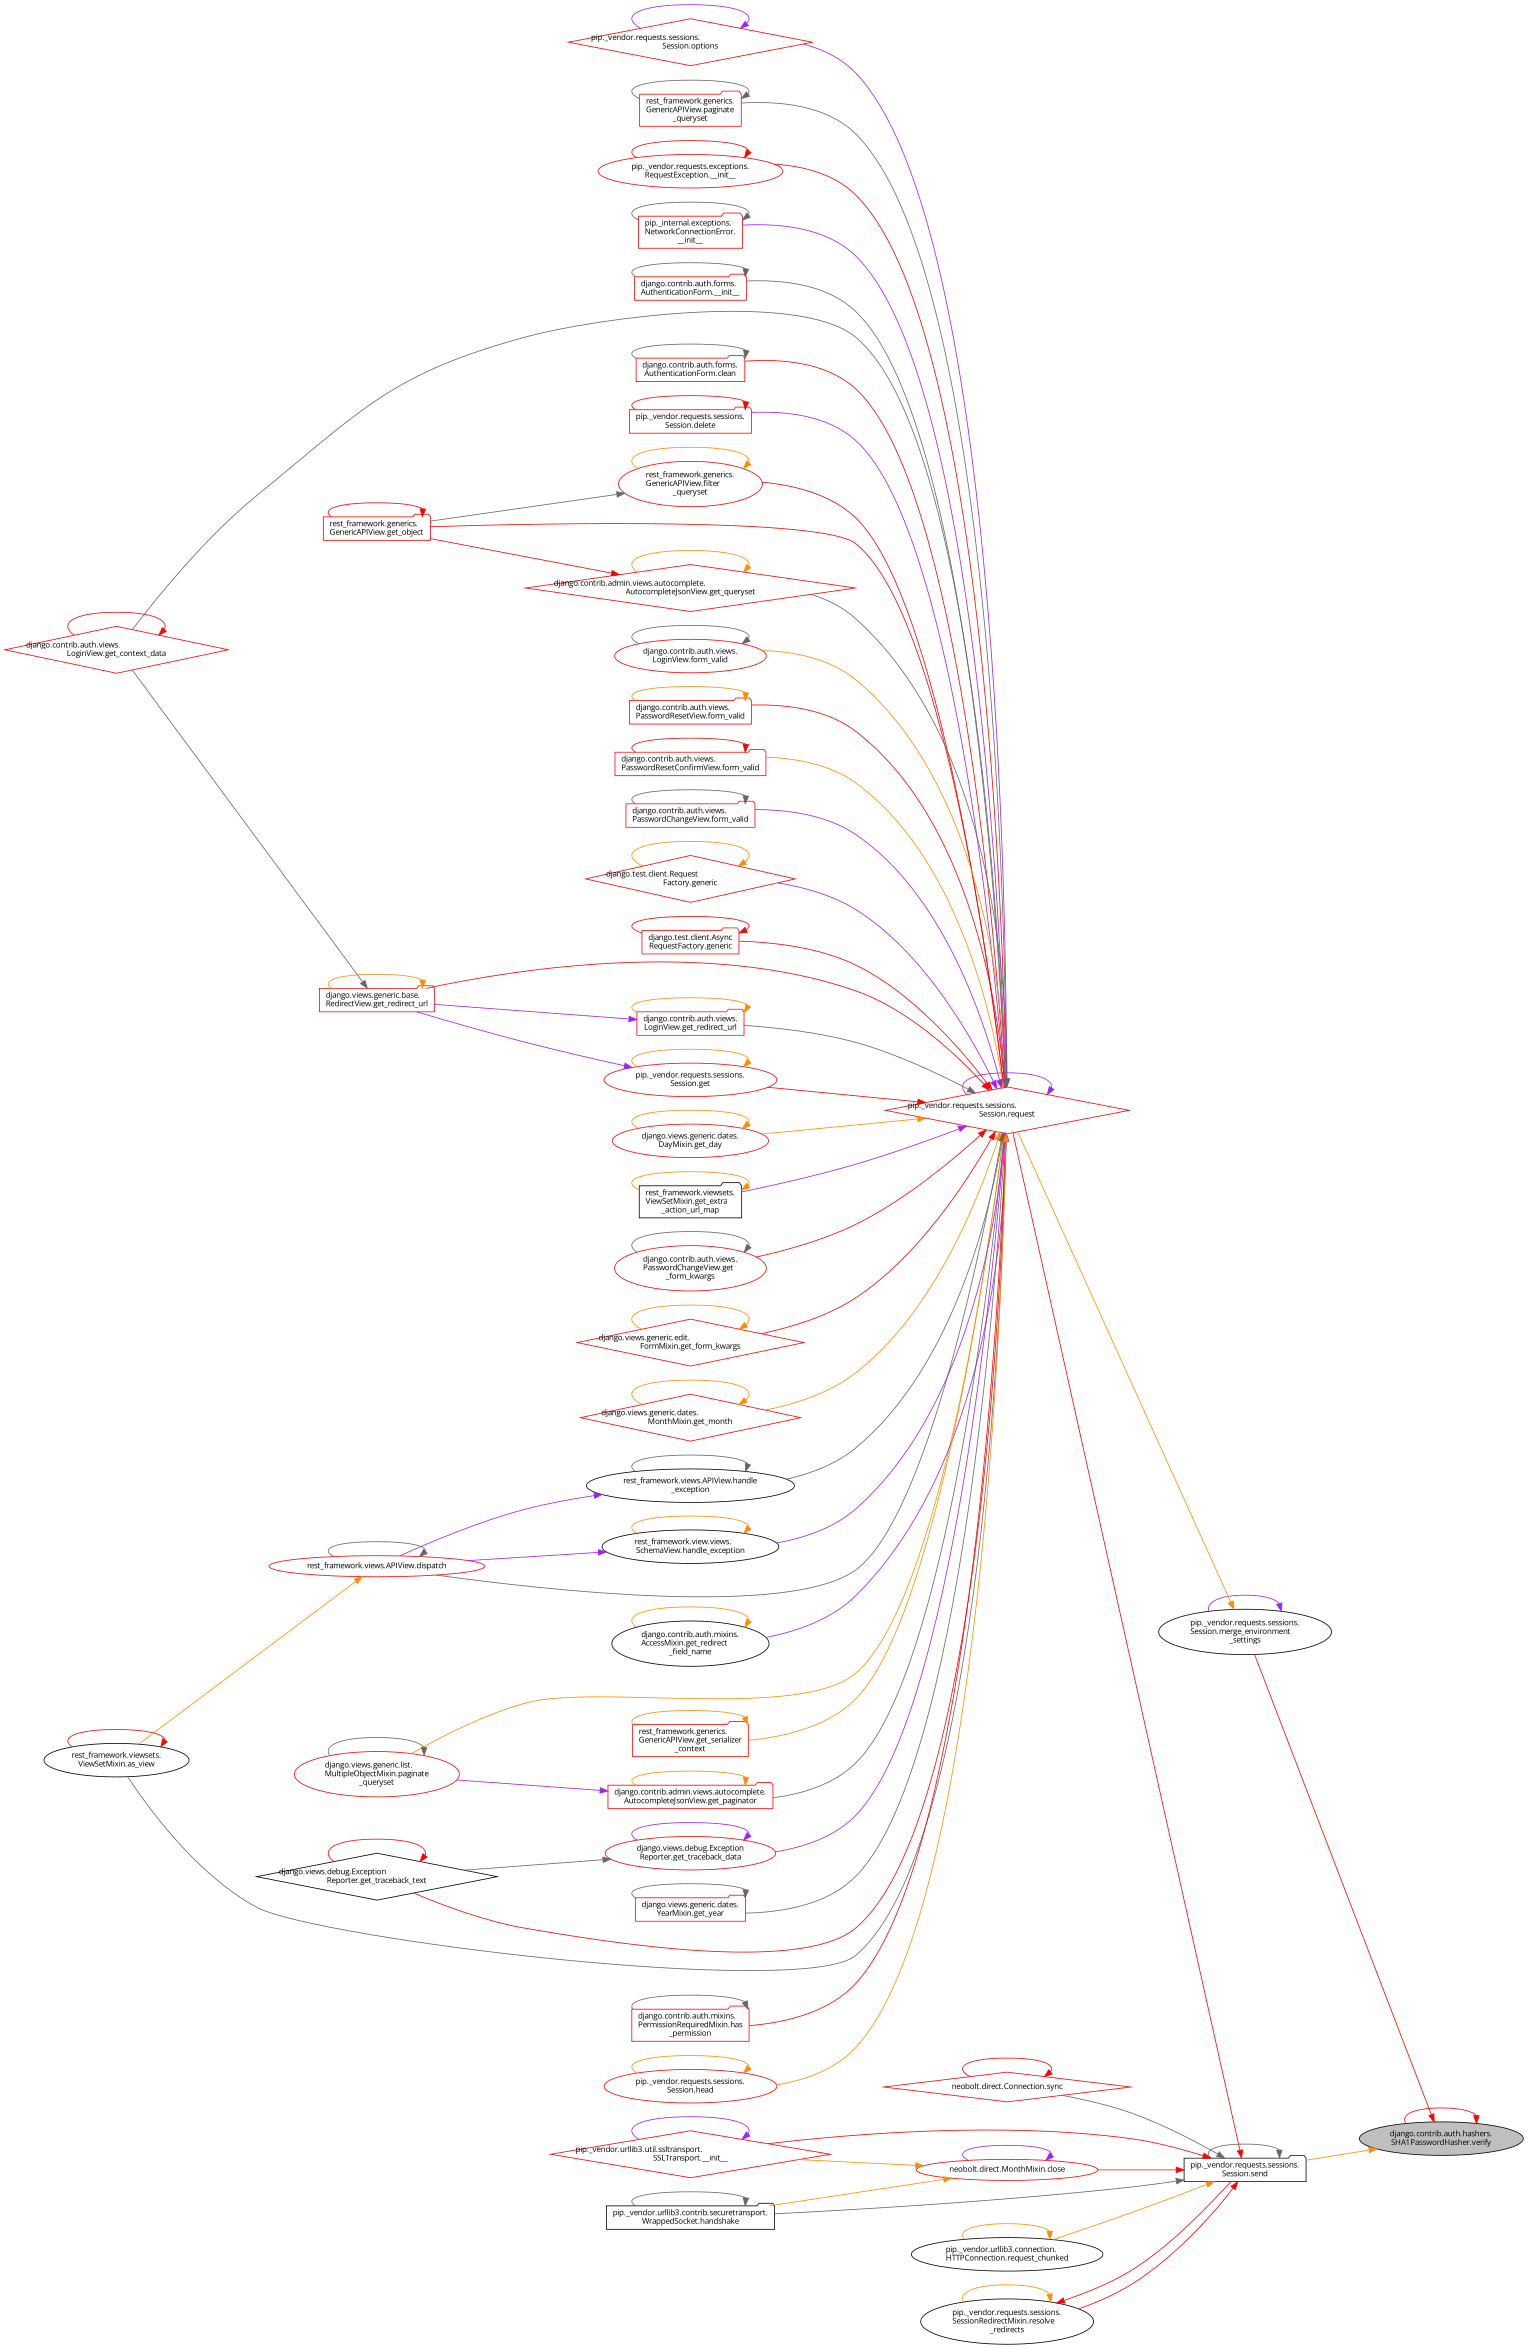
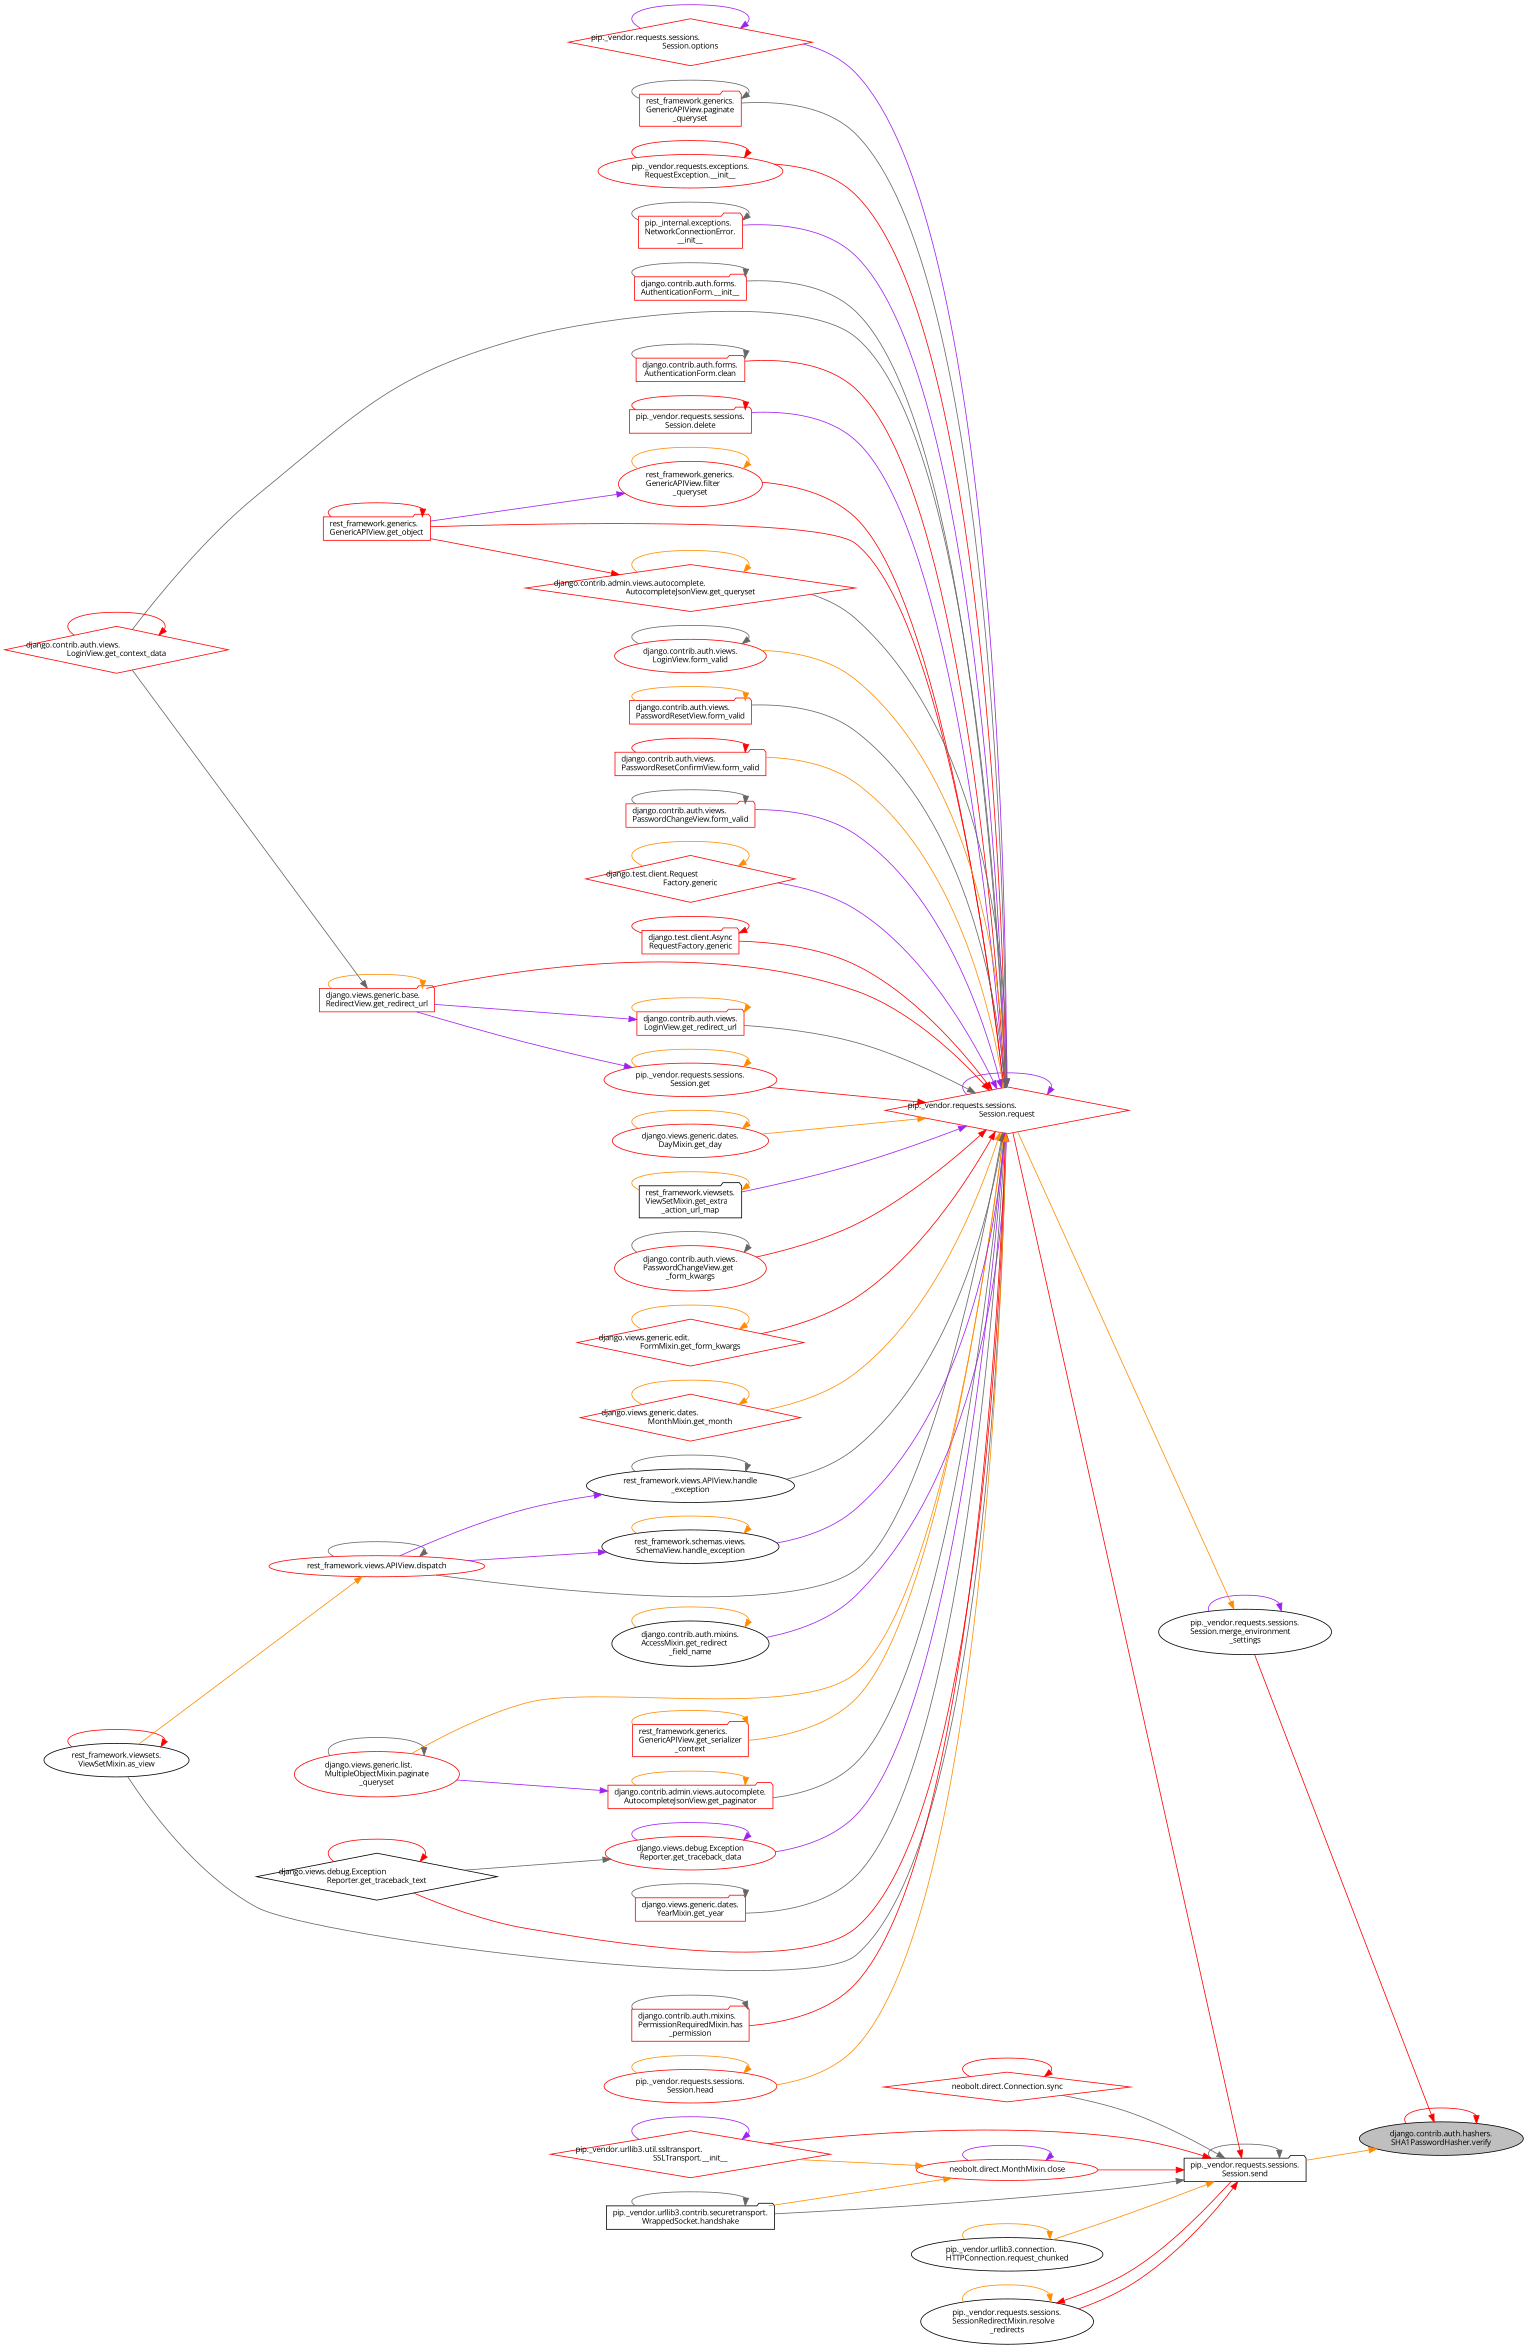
(524, 508) -> (524, 508)
(941, 840) -> (941, 840)
(690, 1547) -> (690, 1547)
